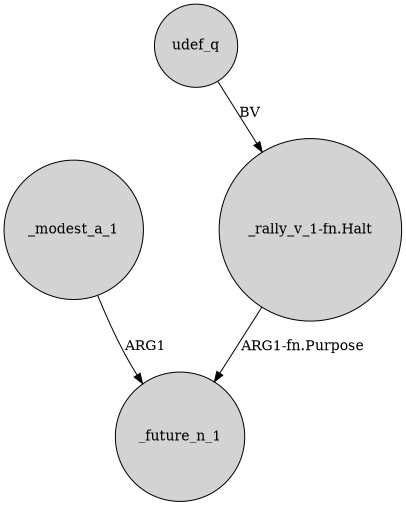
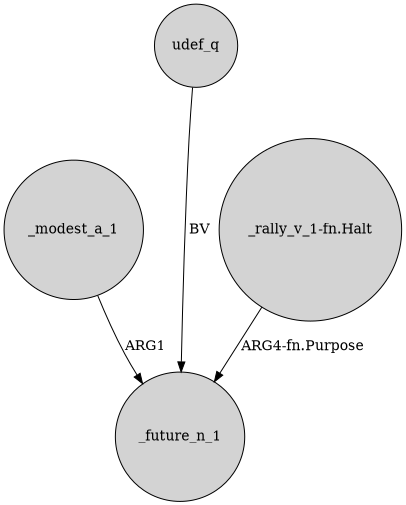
(237, 112) -> (185, 225)
(303, 347) -> (303, 347)
